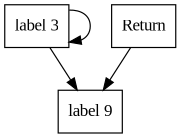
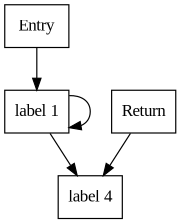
(37, 26) -> (37, 112)
none -> (37, 26)
(90, 112) -> (90, 197)
